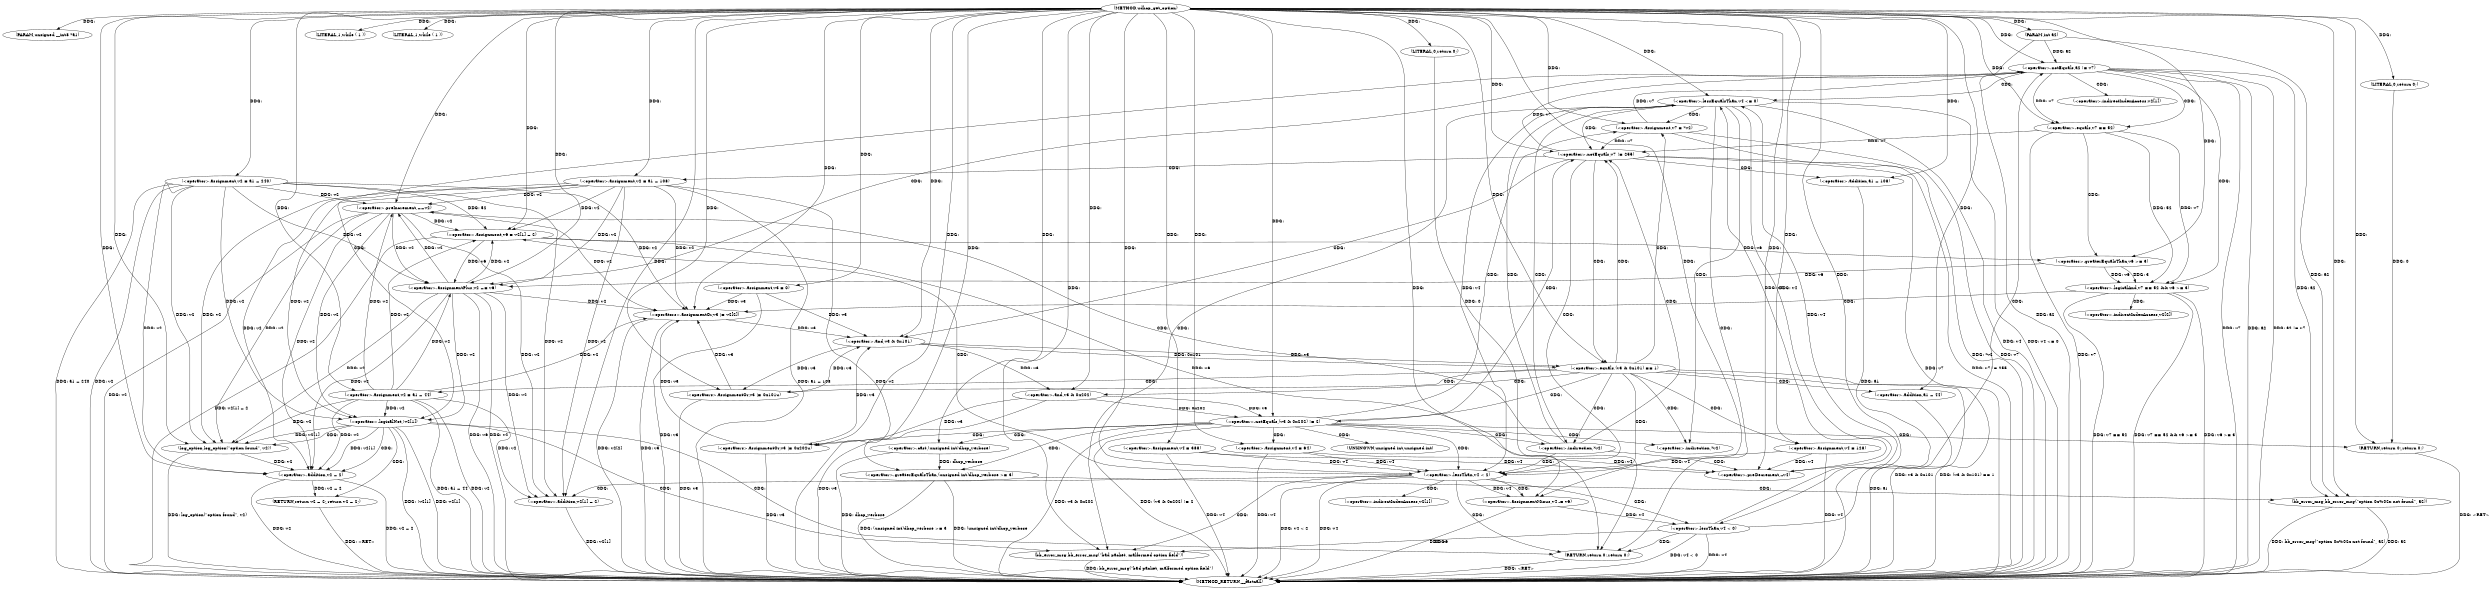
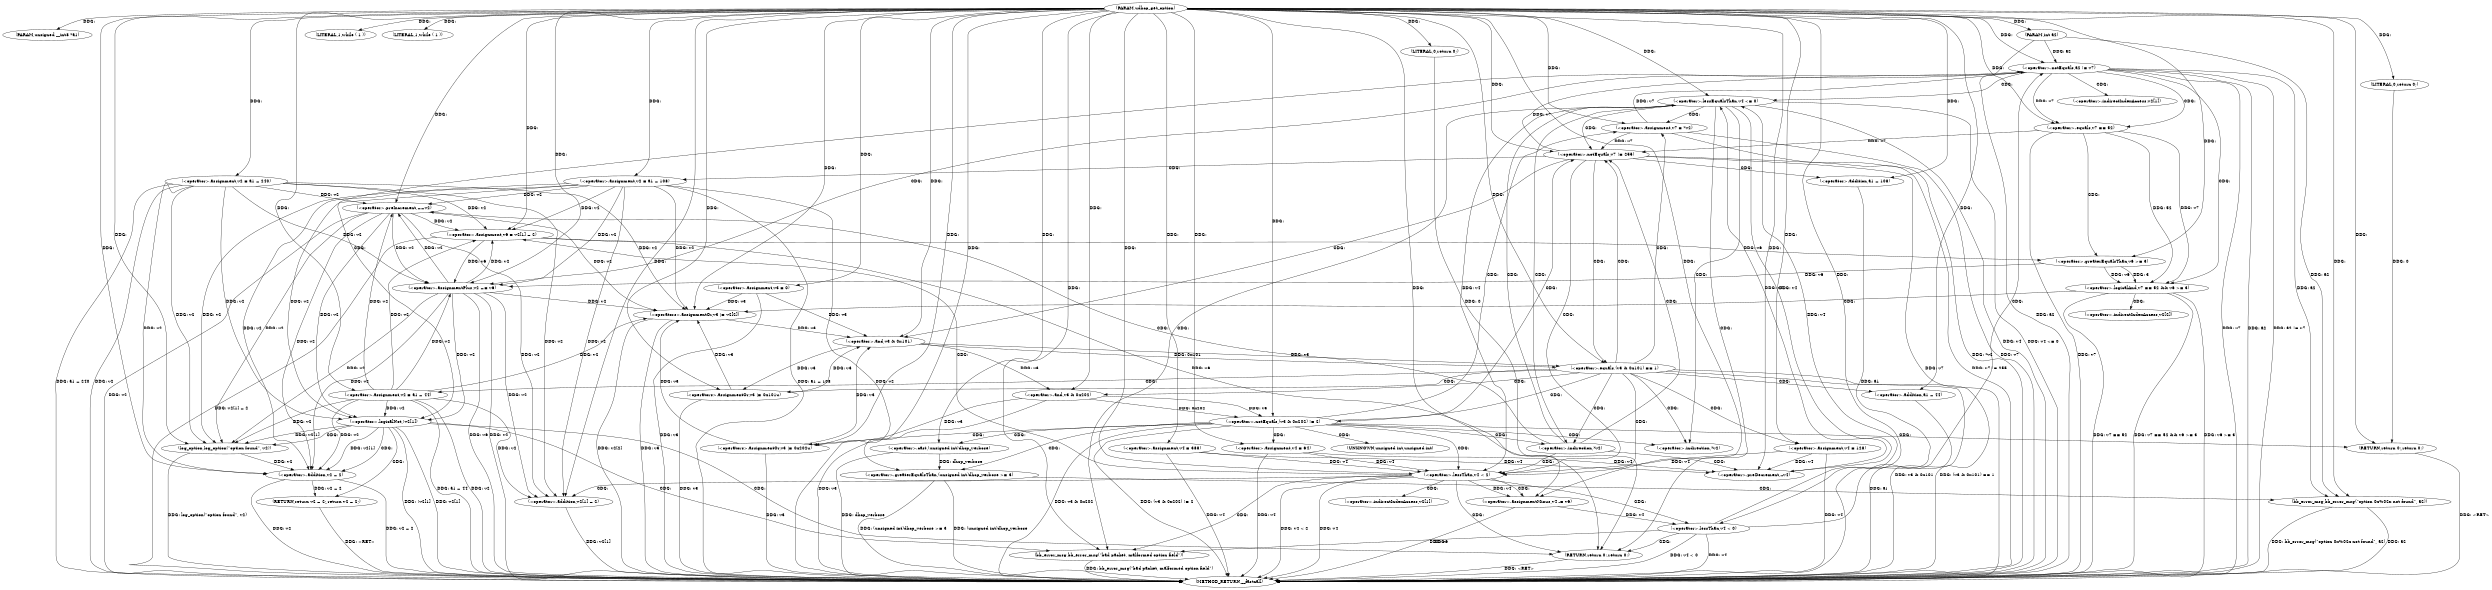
(1146, 8) -> (1146, 8)
(477, 208) -> (477, 208)
